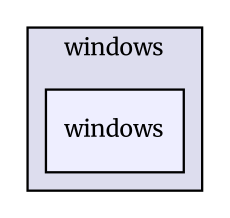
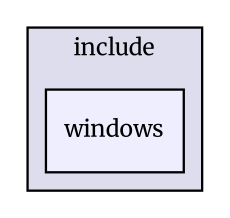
(115, 49) -> (115, 49)
